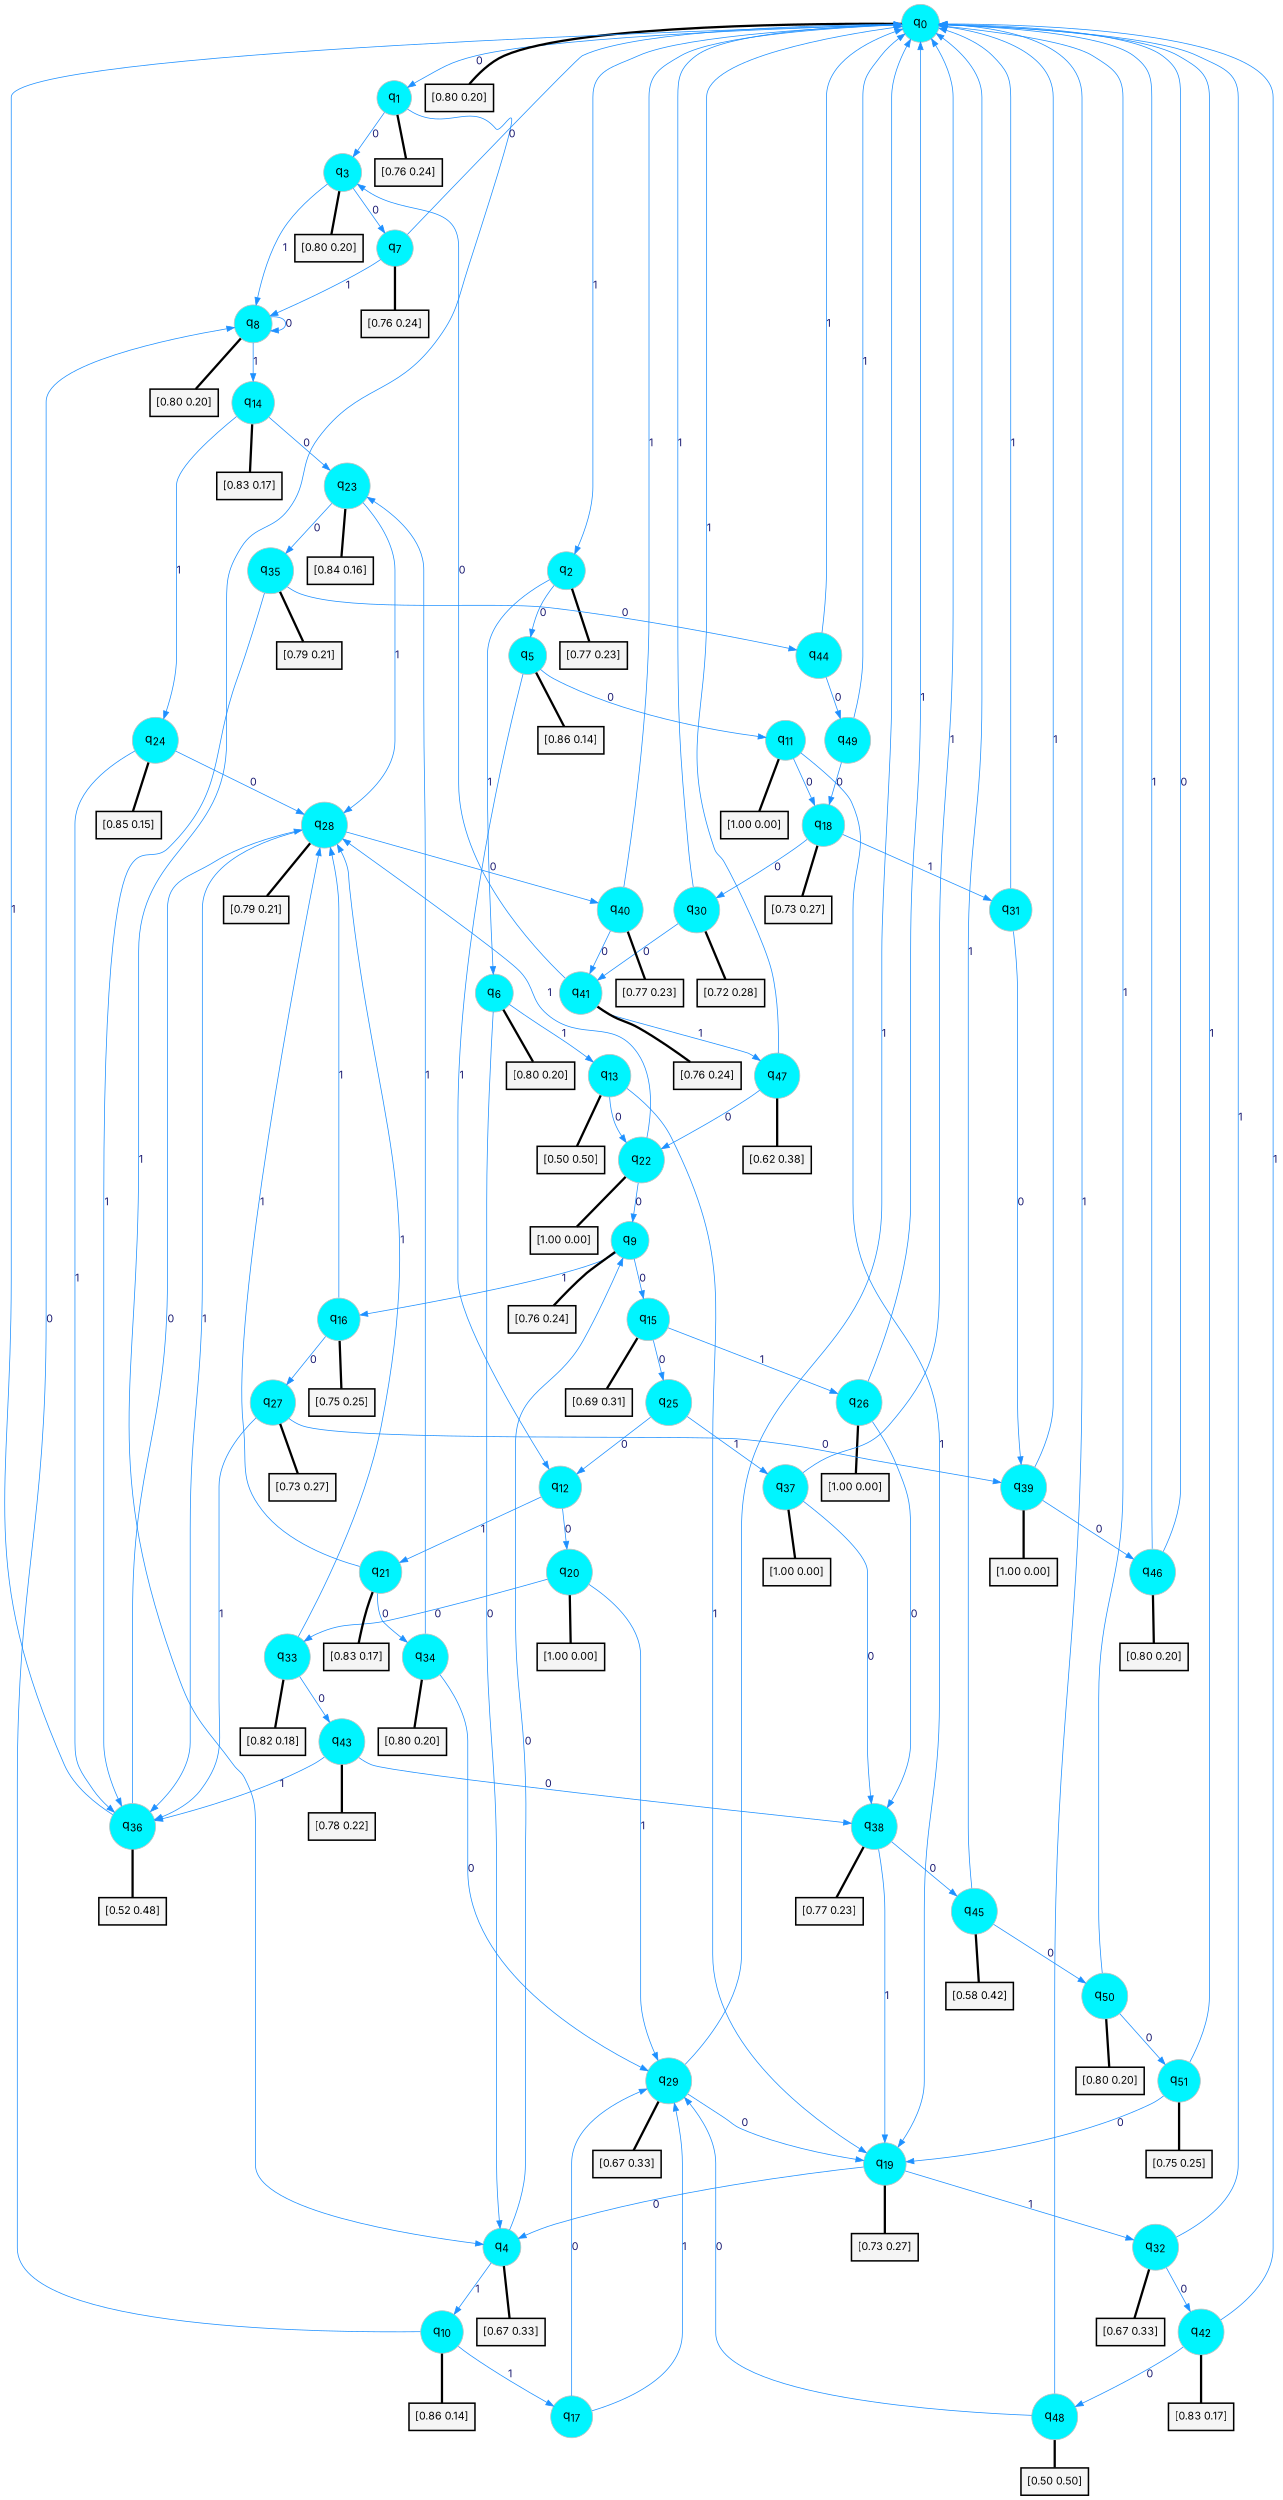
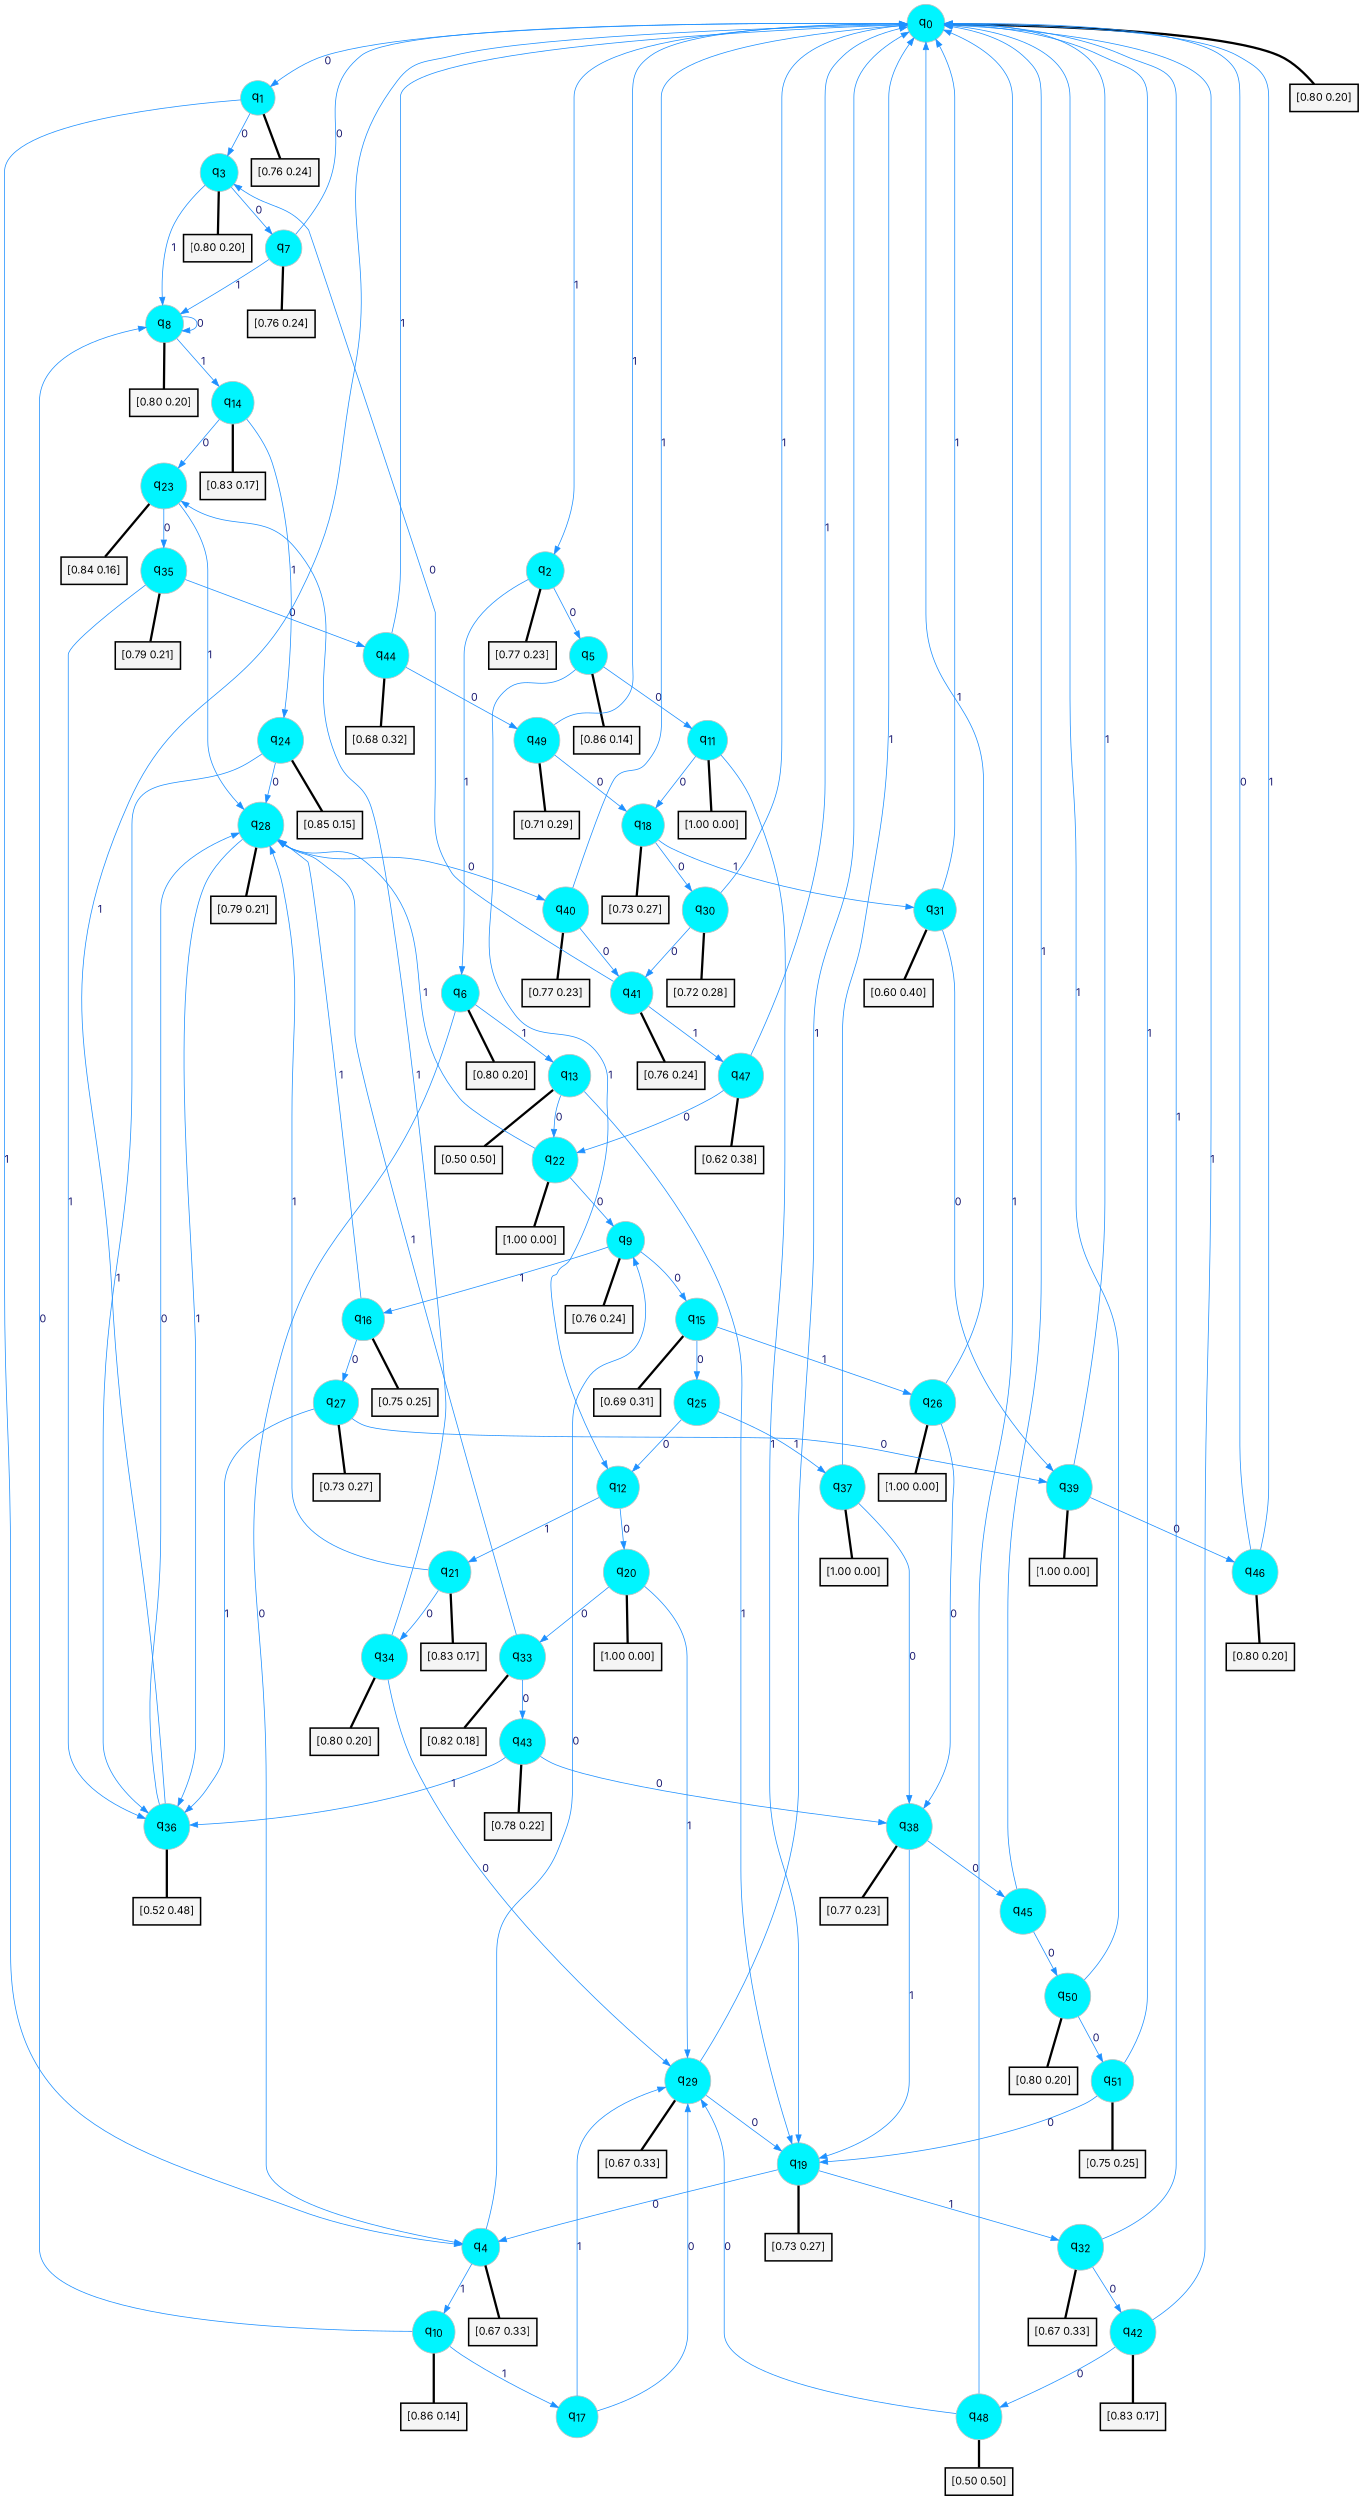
none -> (380, 740)
none -> (547, 825)
none -> (899, 993)
(980, 1996) -> none
